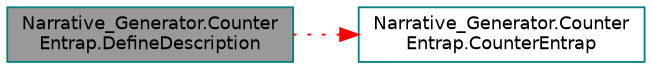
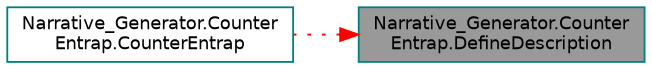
(317, 35) -> (317, 35)
